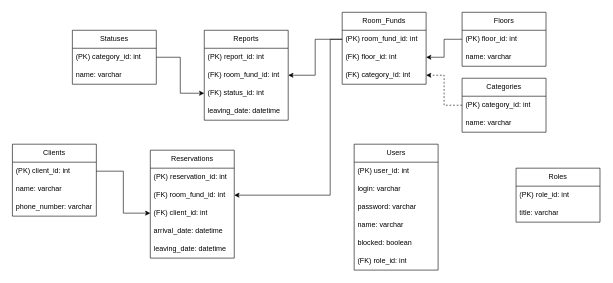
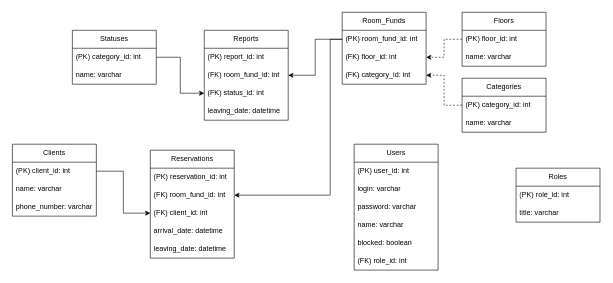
(444, 47) -> (444, 47)
